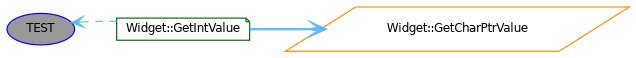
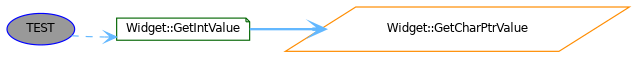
(100, 21) -> (88, 37)
